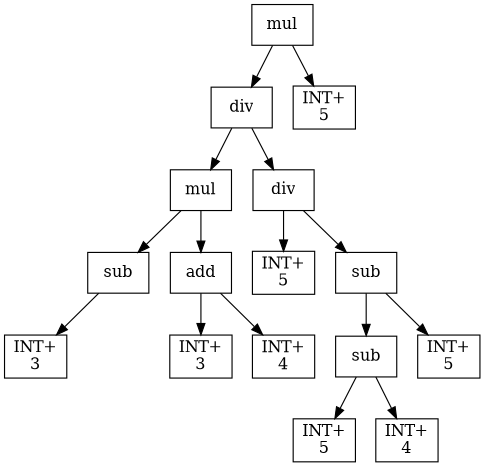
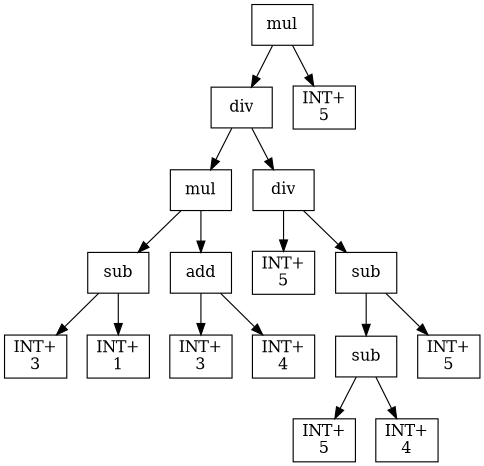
none -> (118, 357)
